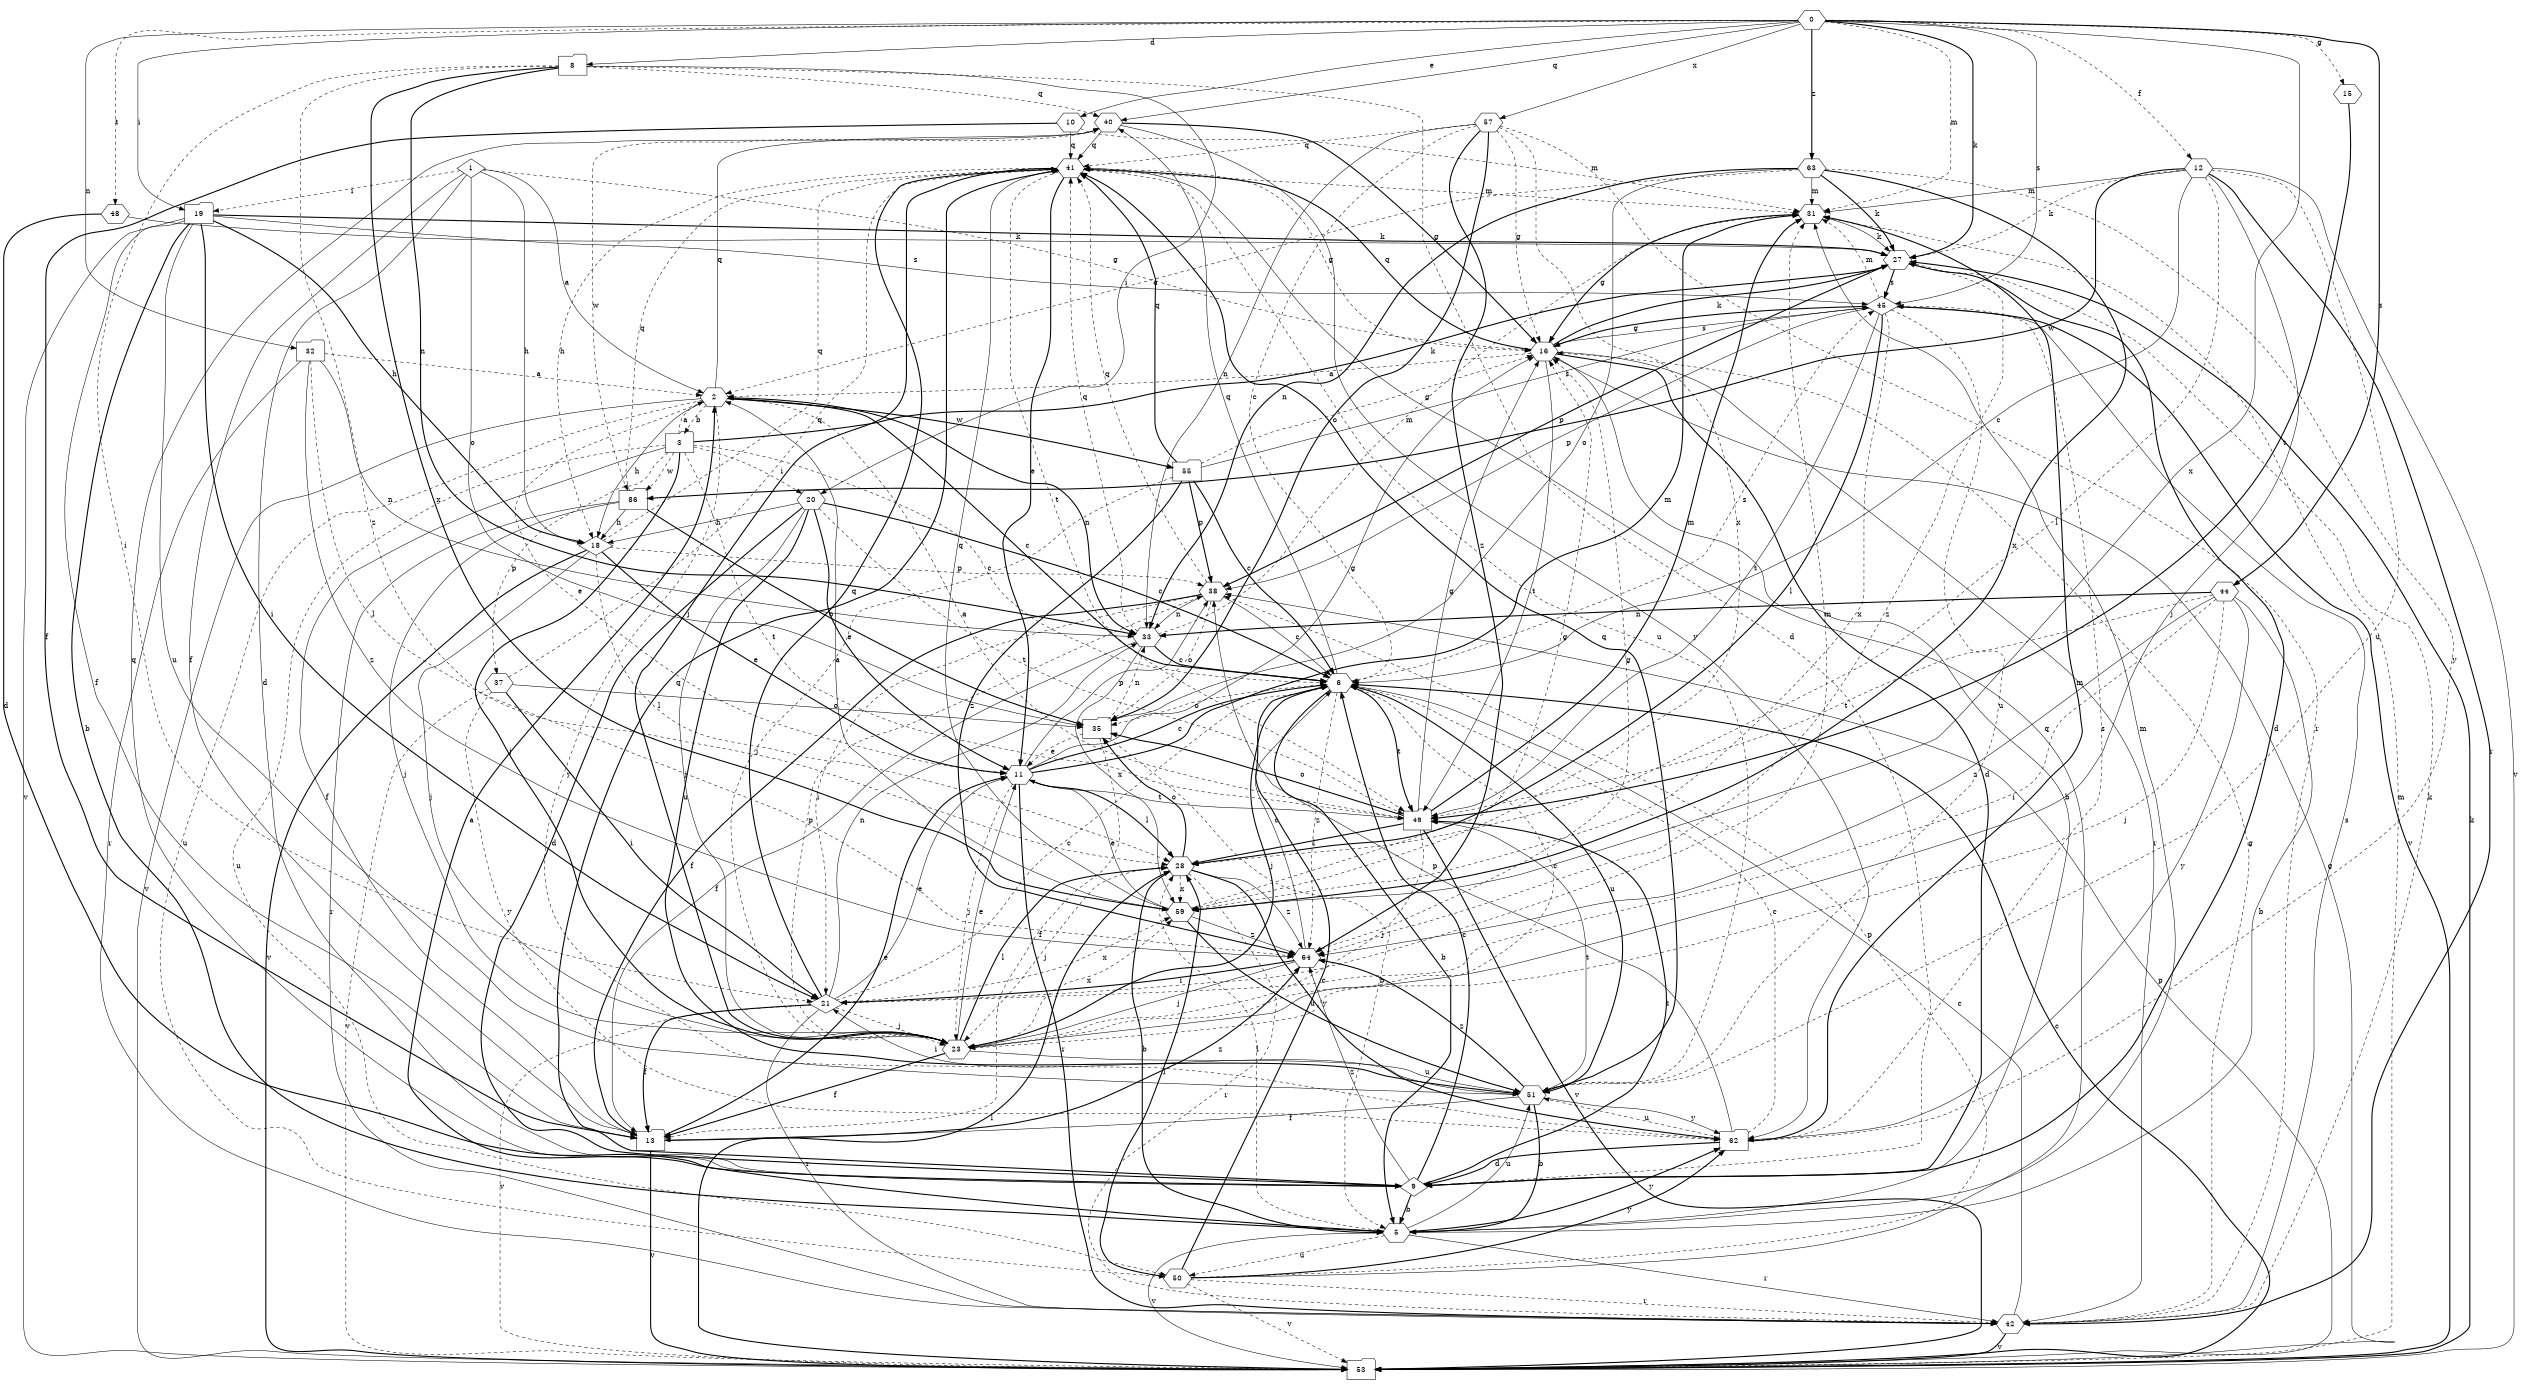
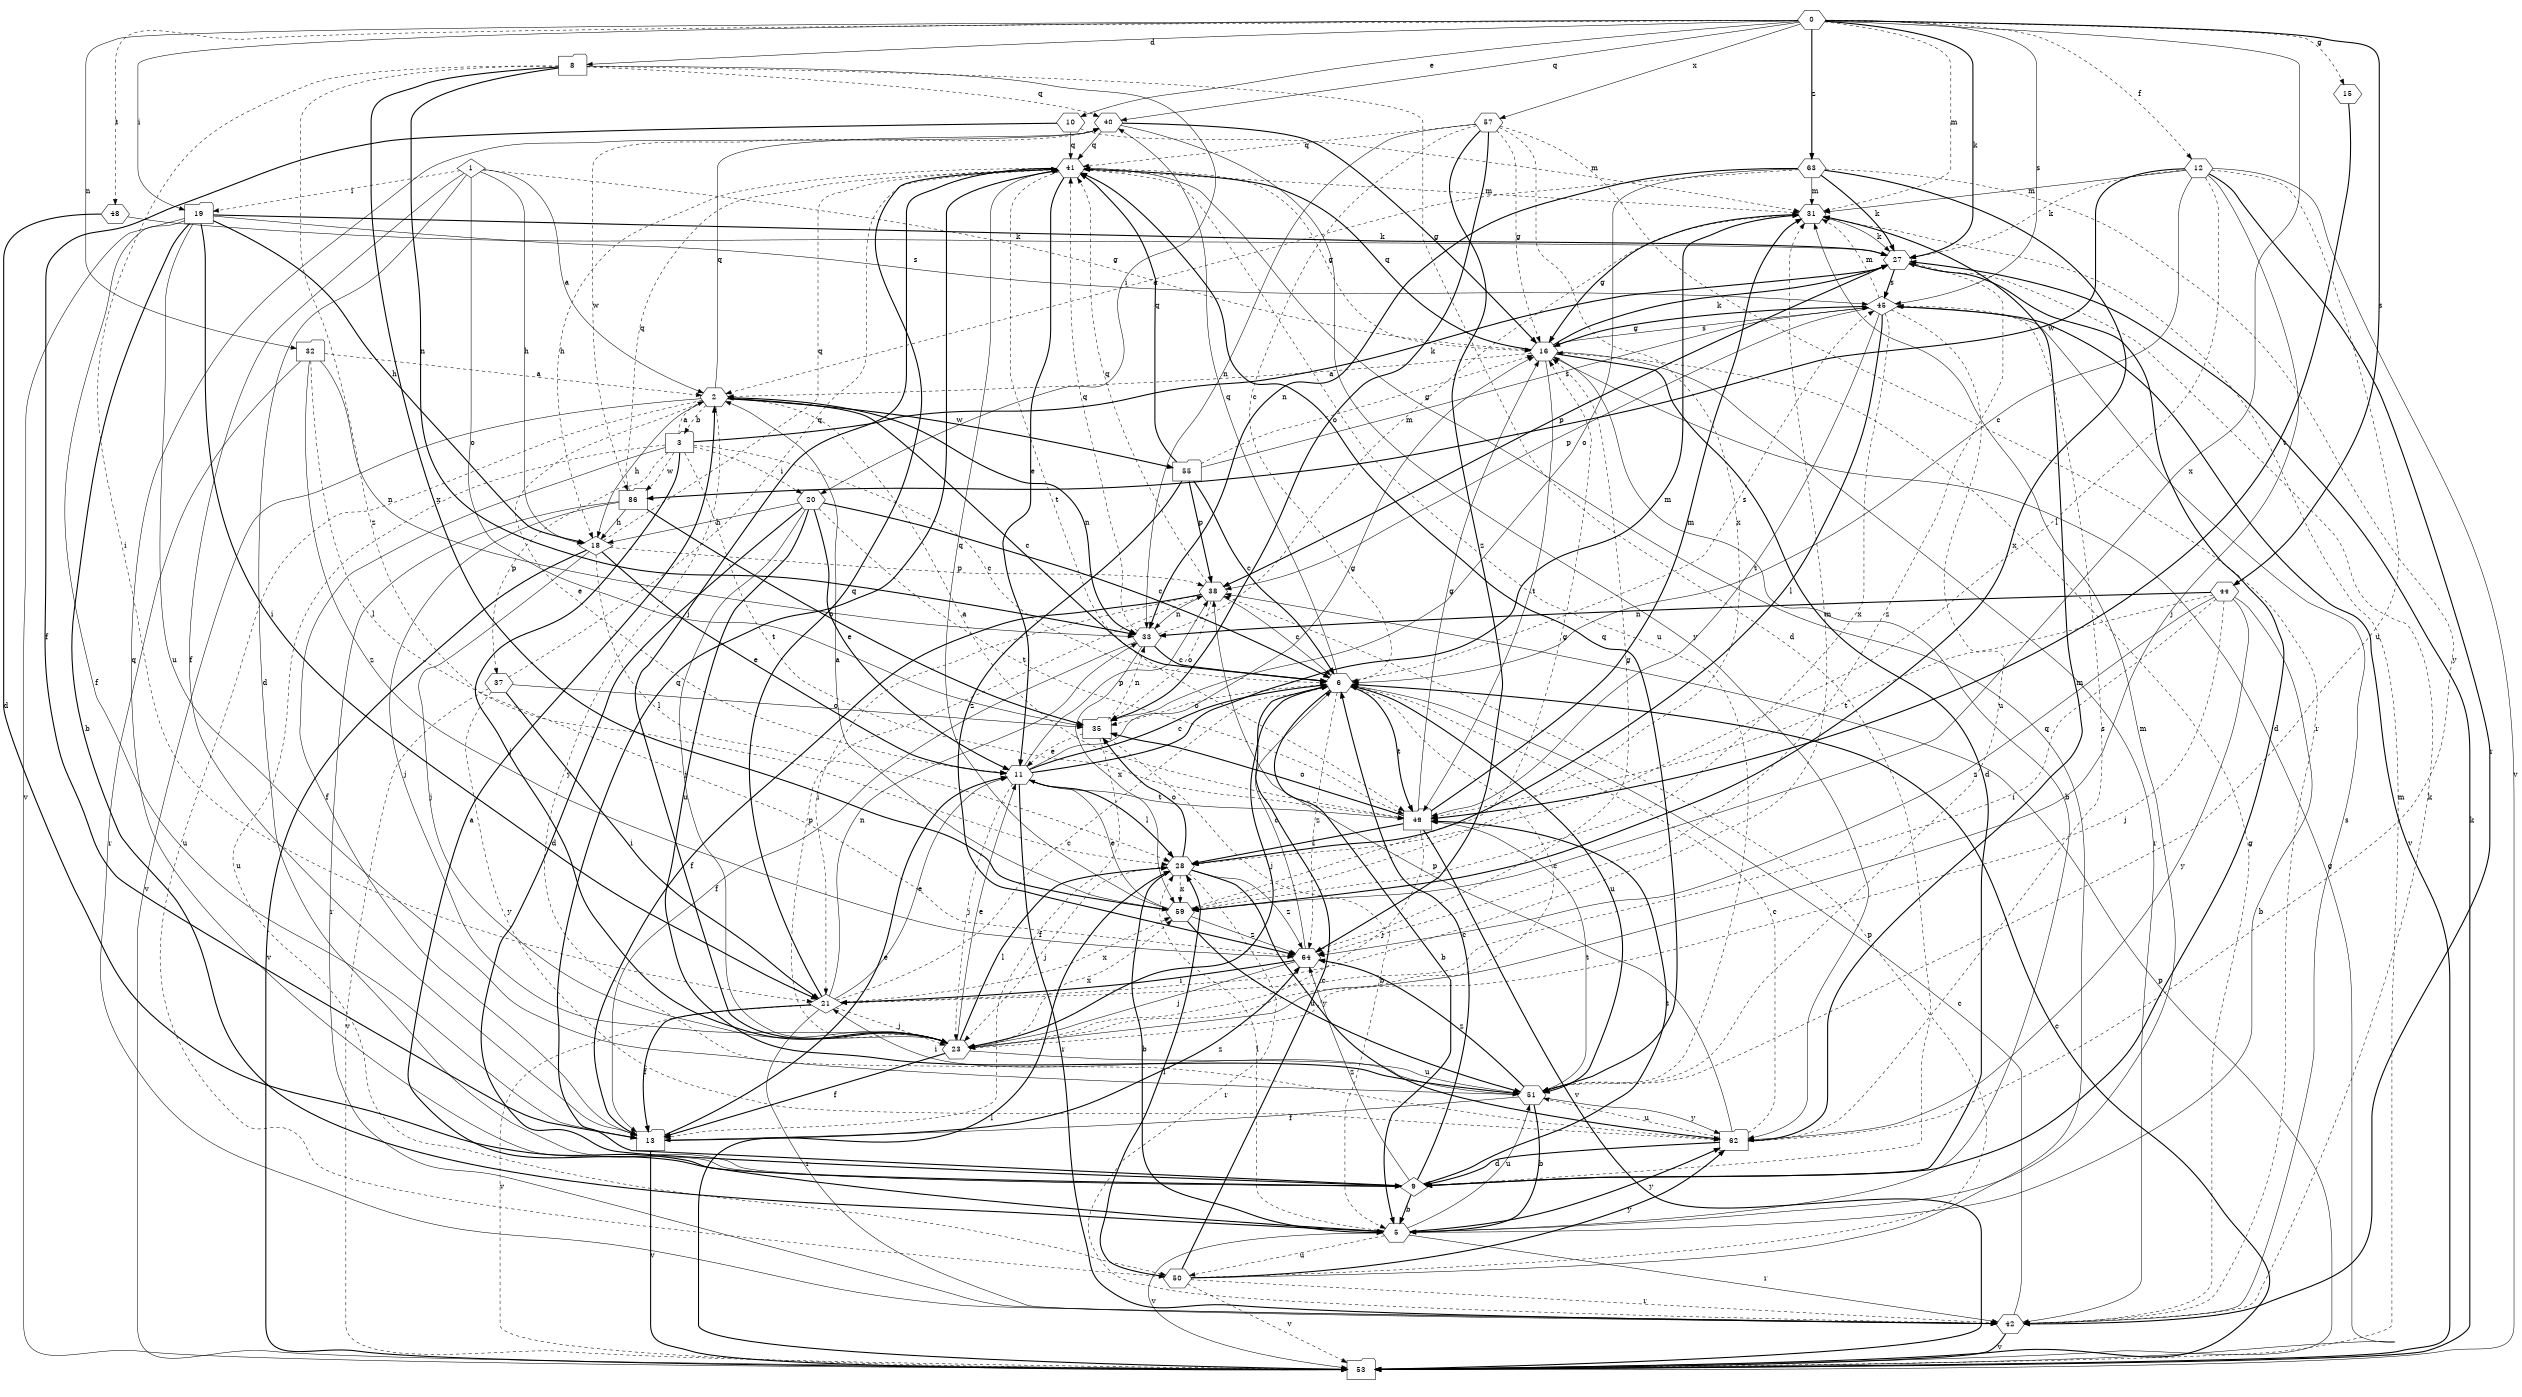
(780, 720) -> none
